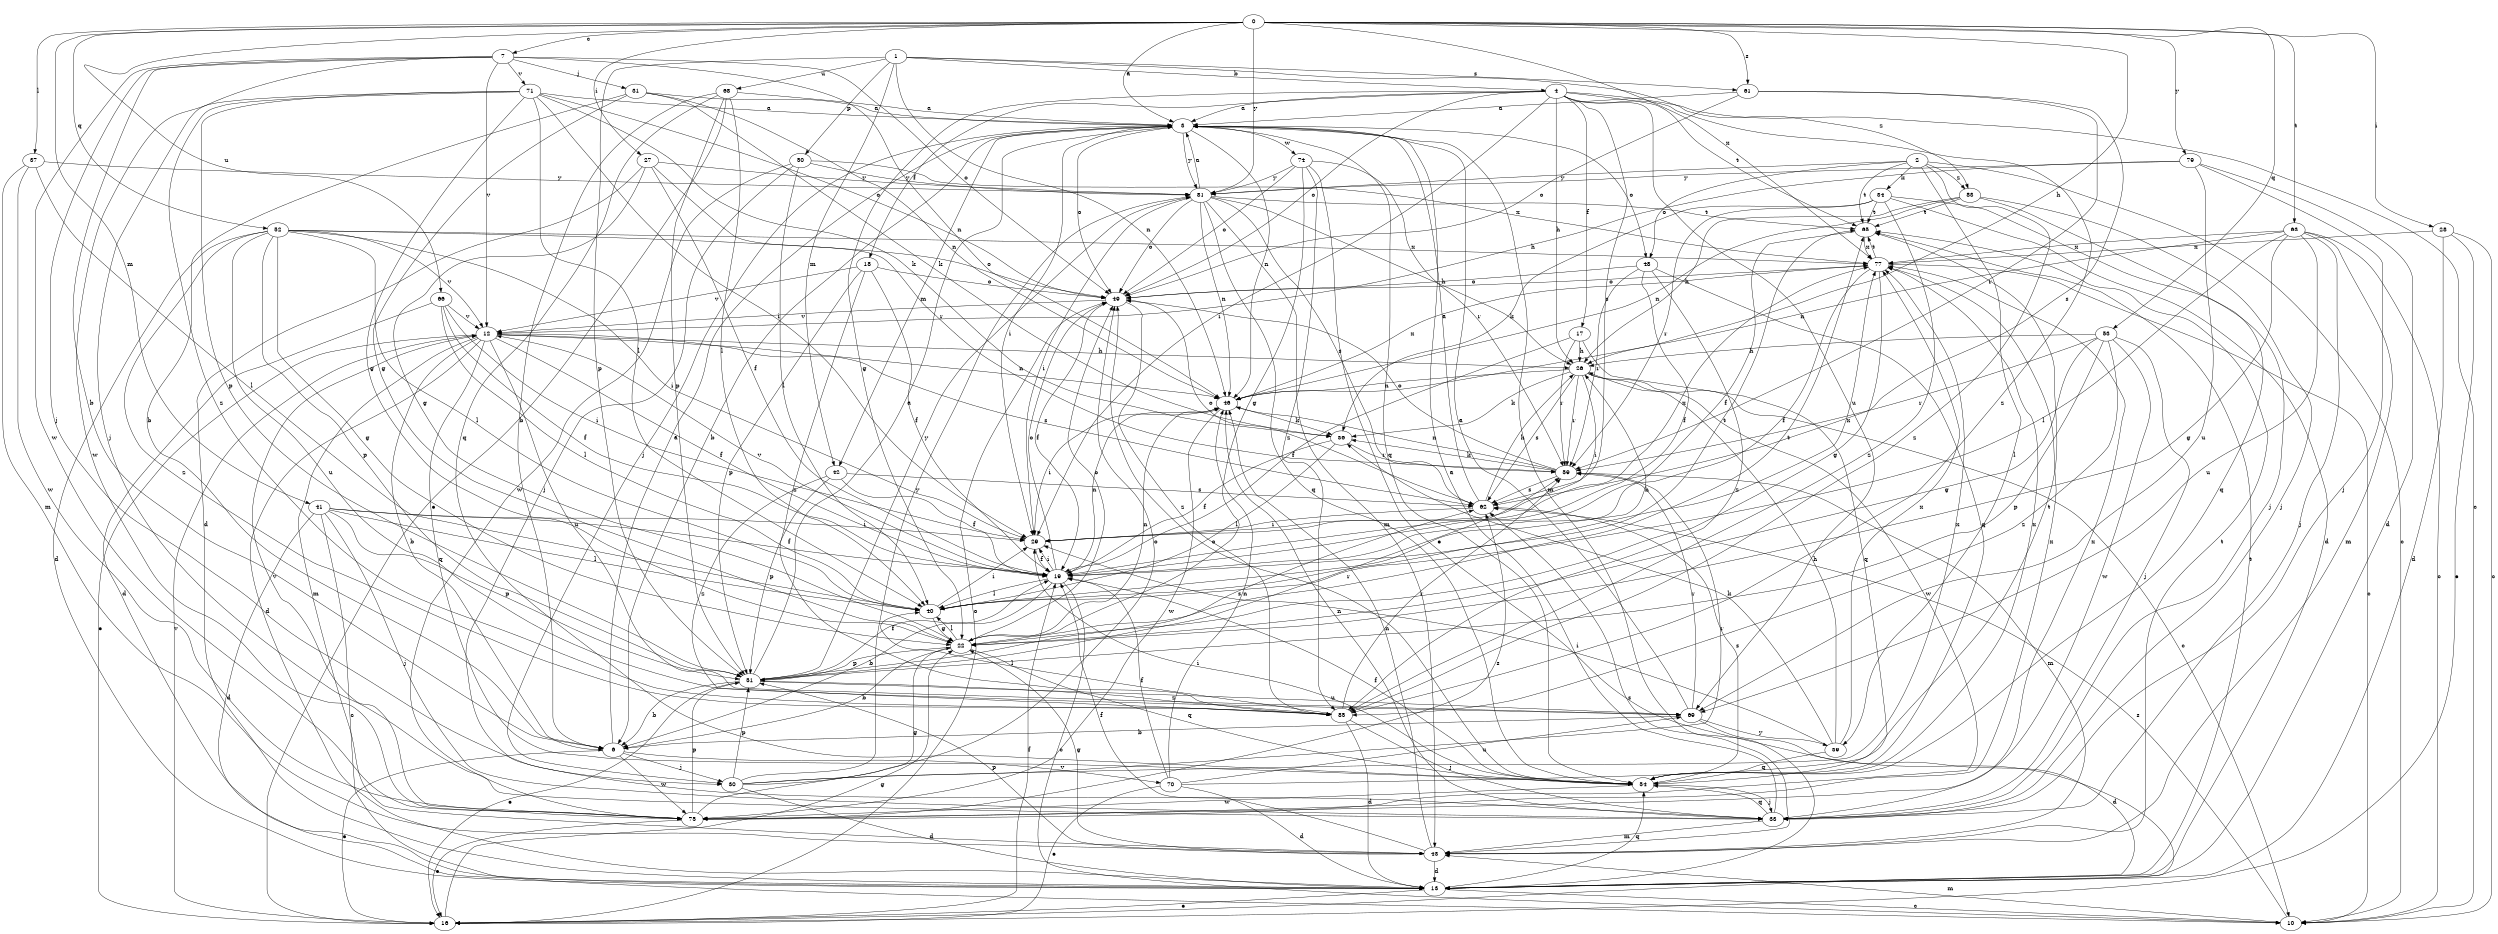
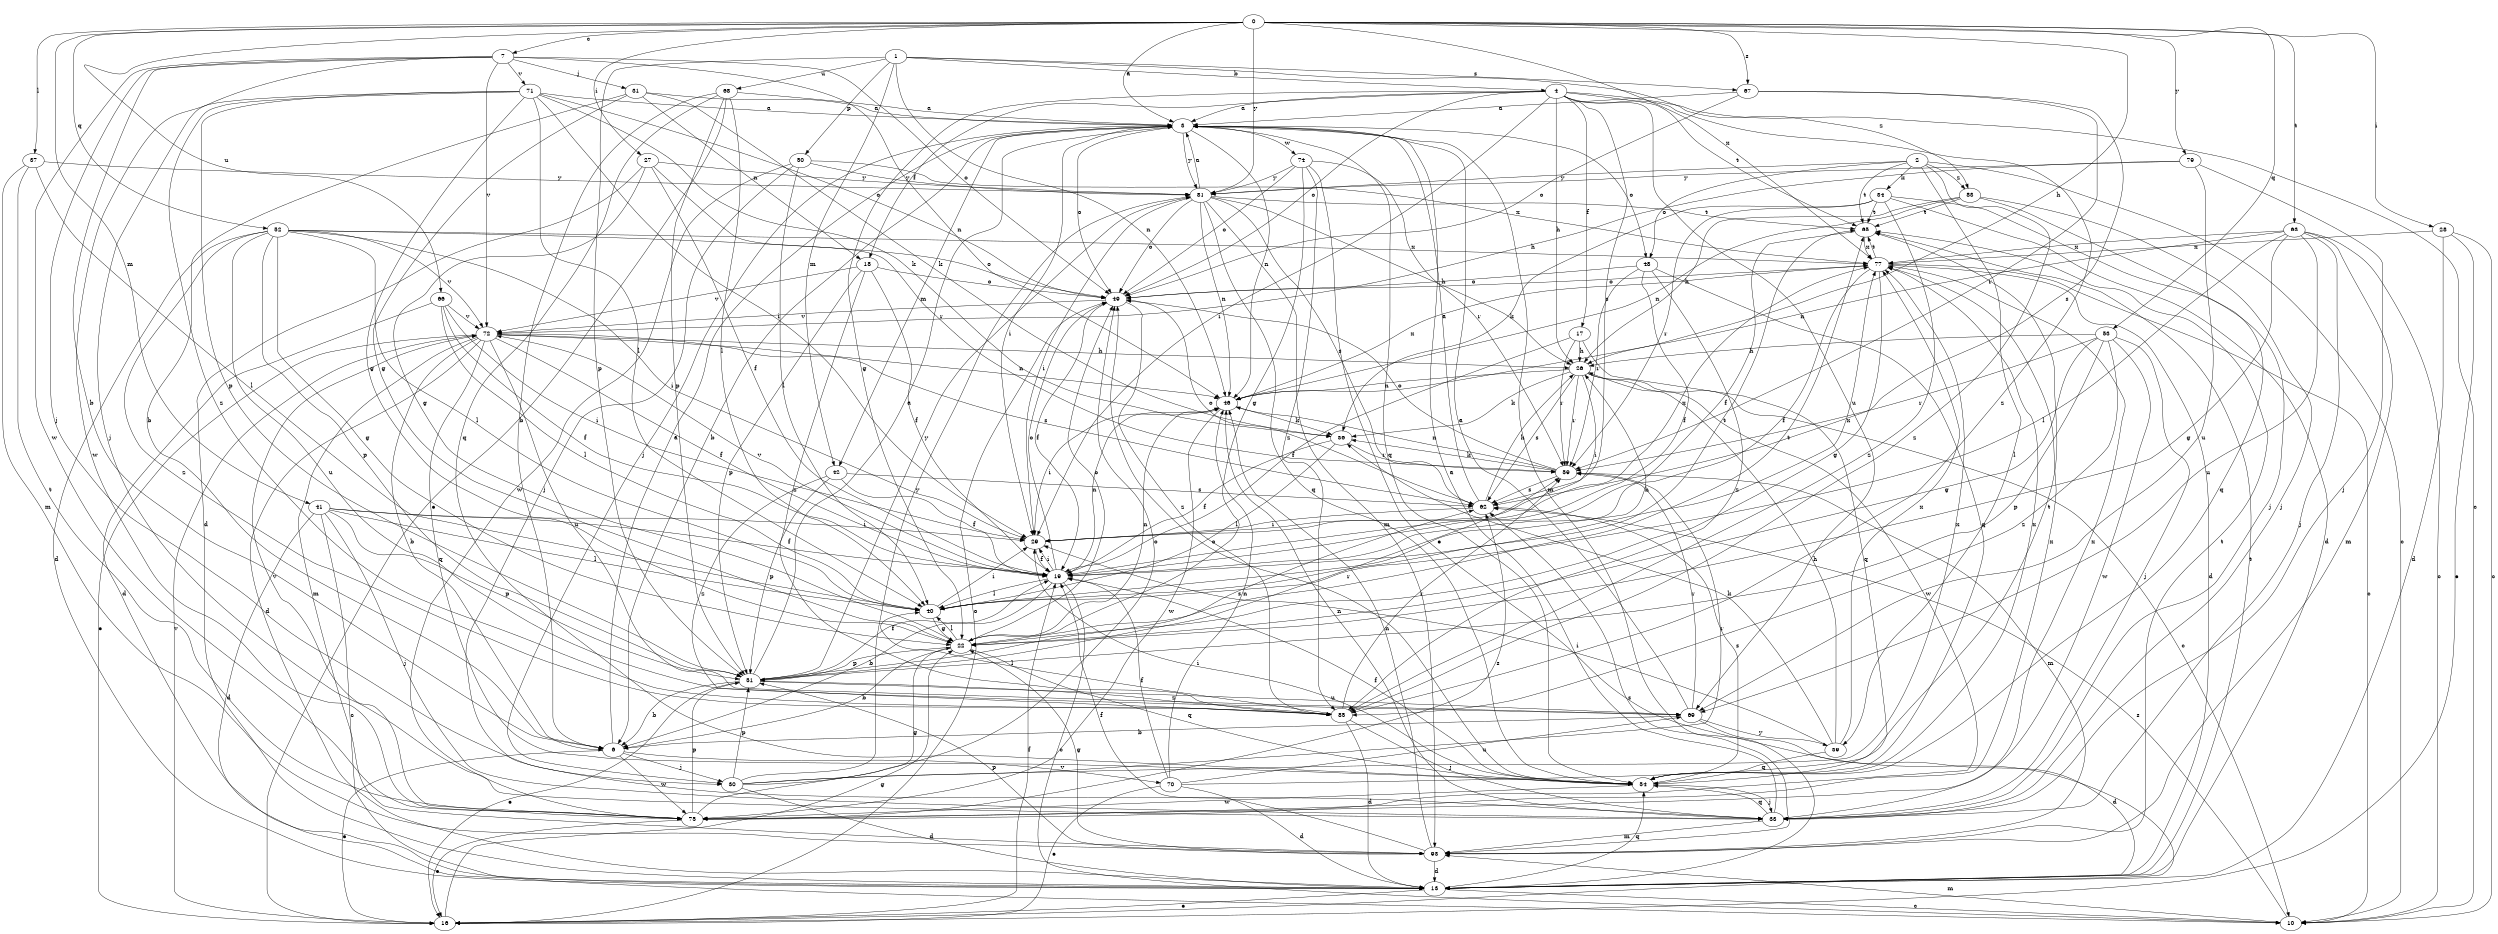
(1748, 91) -> (1748, 91)
(935, 233) -> (749, 178)
(487, 334) -> (487, 334)
(50, 490) -> (50, 490)
(2239, 808) -> (2176, 806)
(1435, 854) -> (1435, 854)
